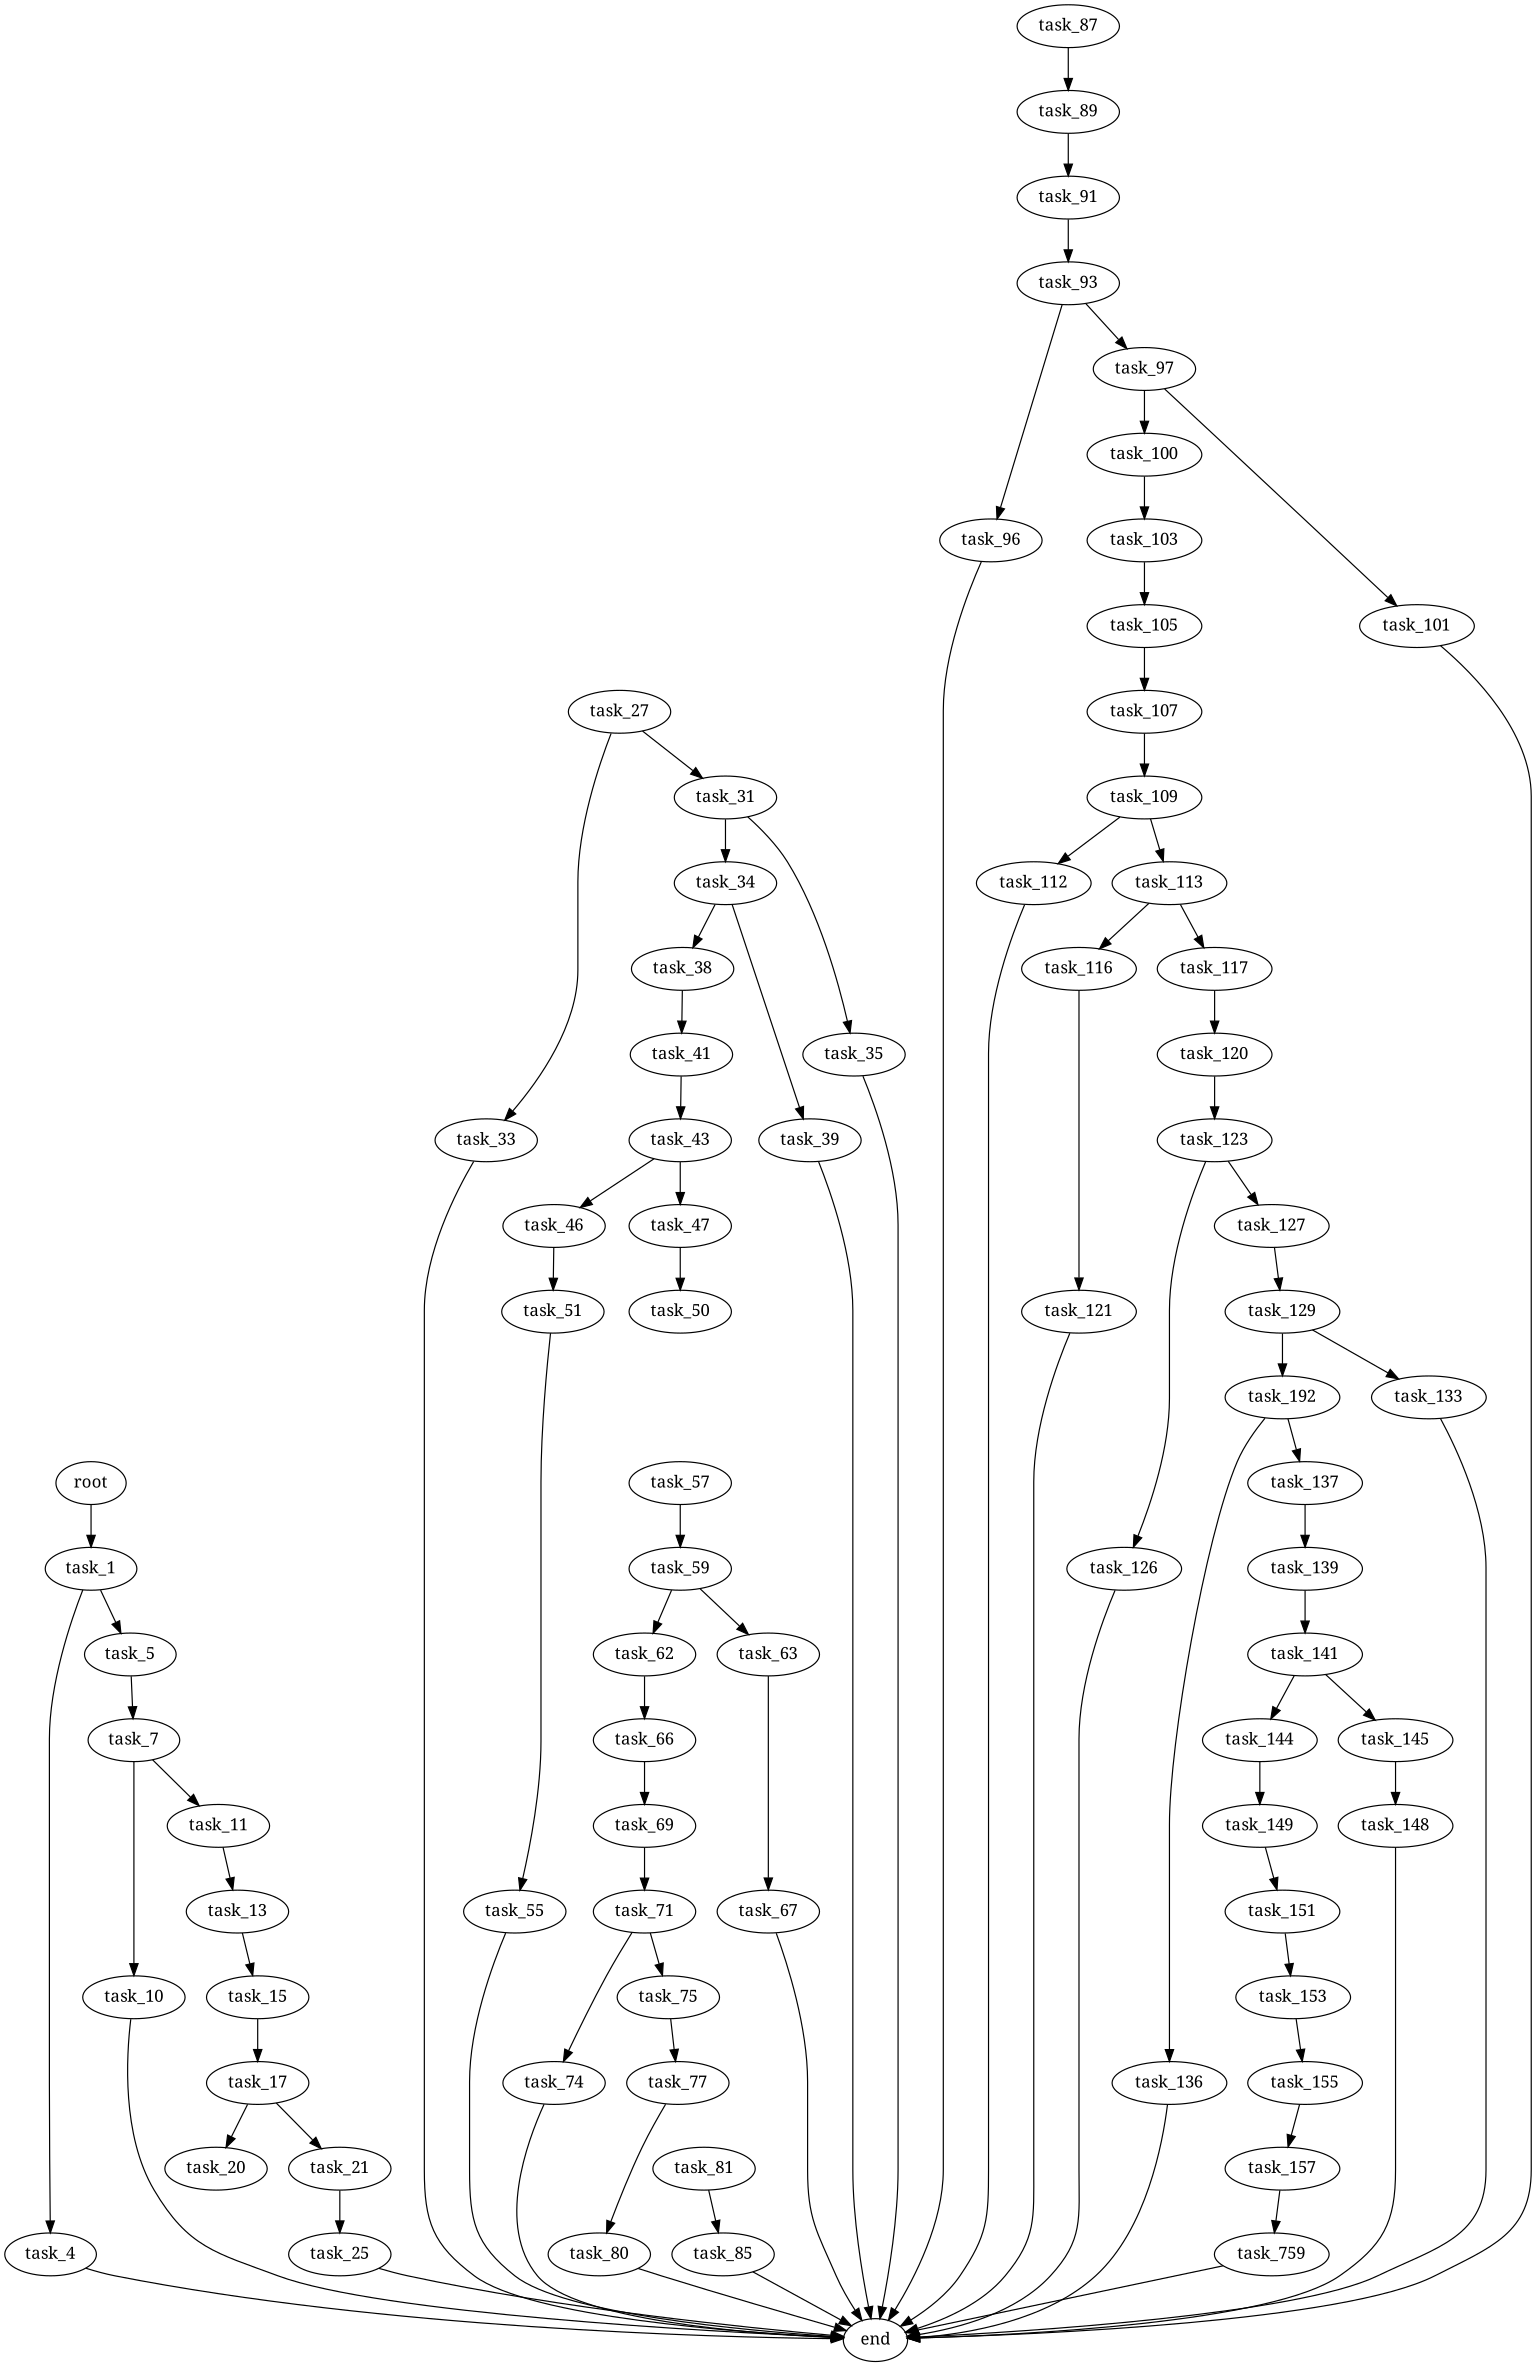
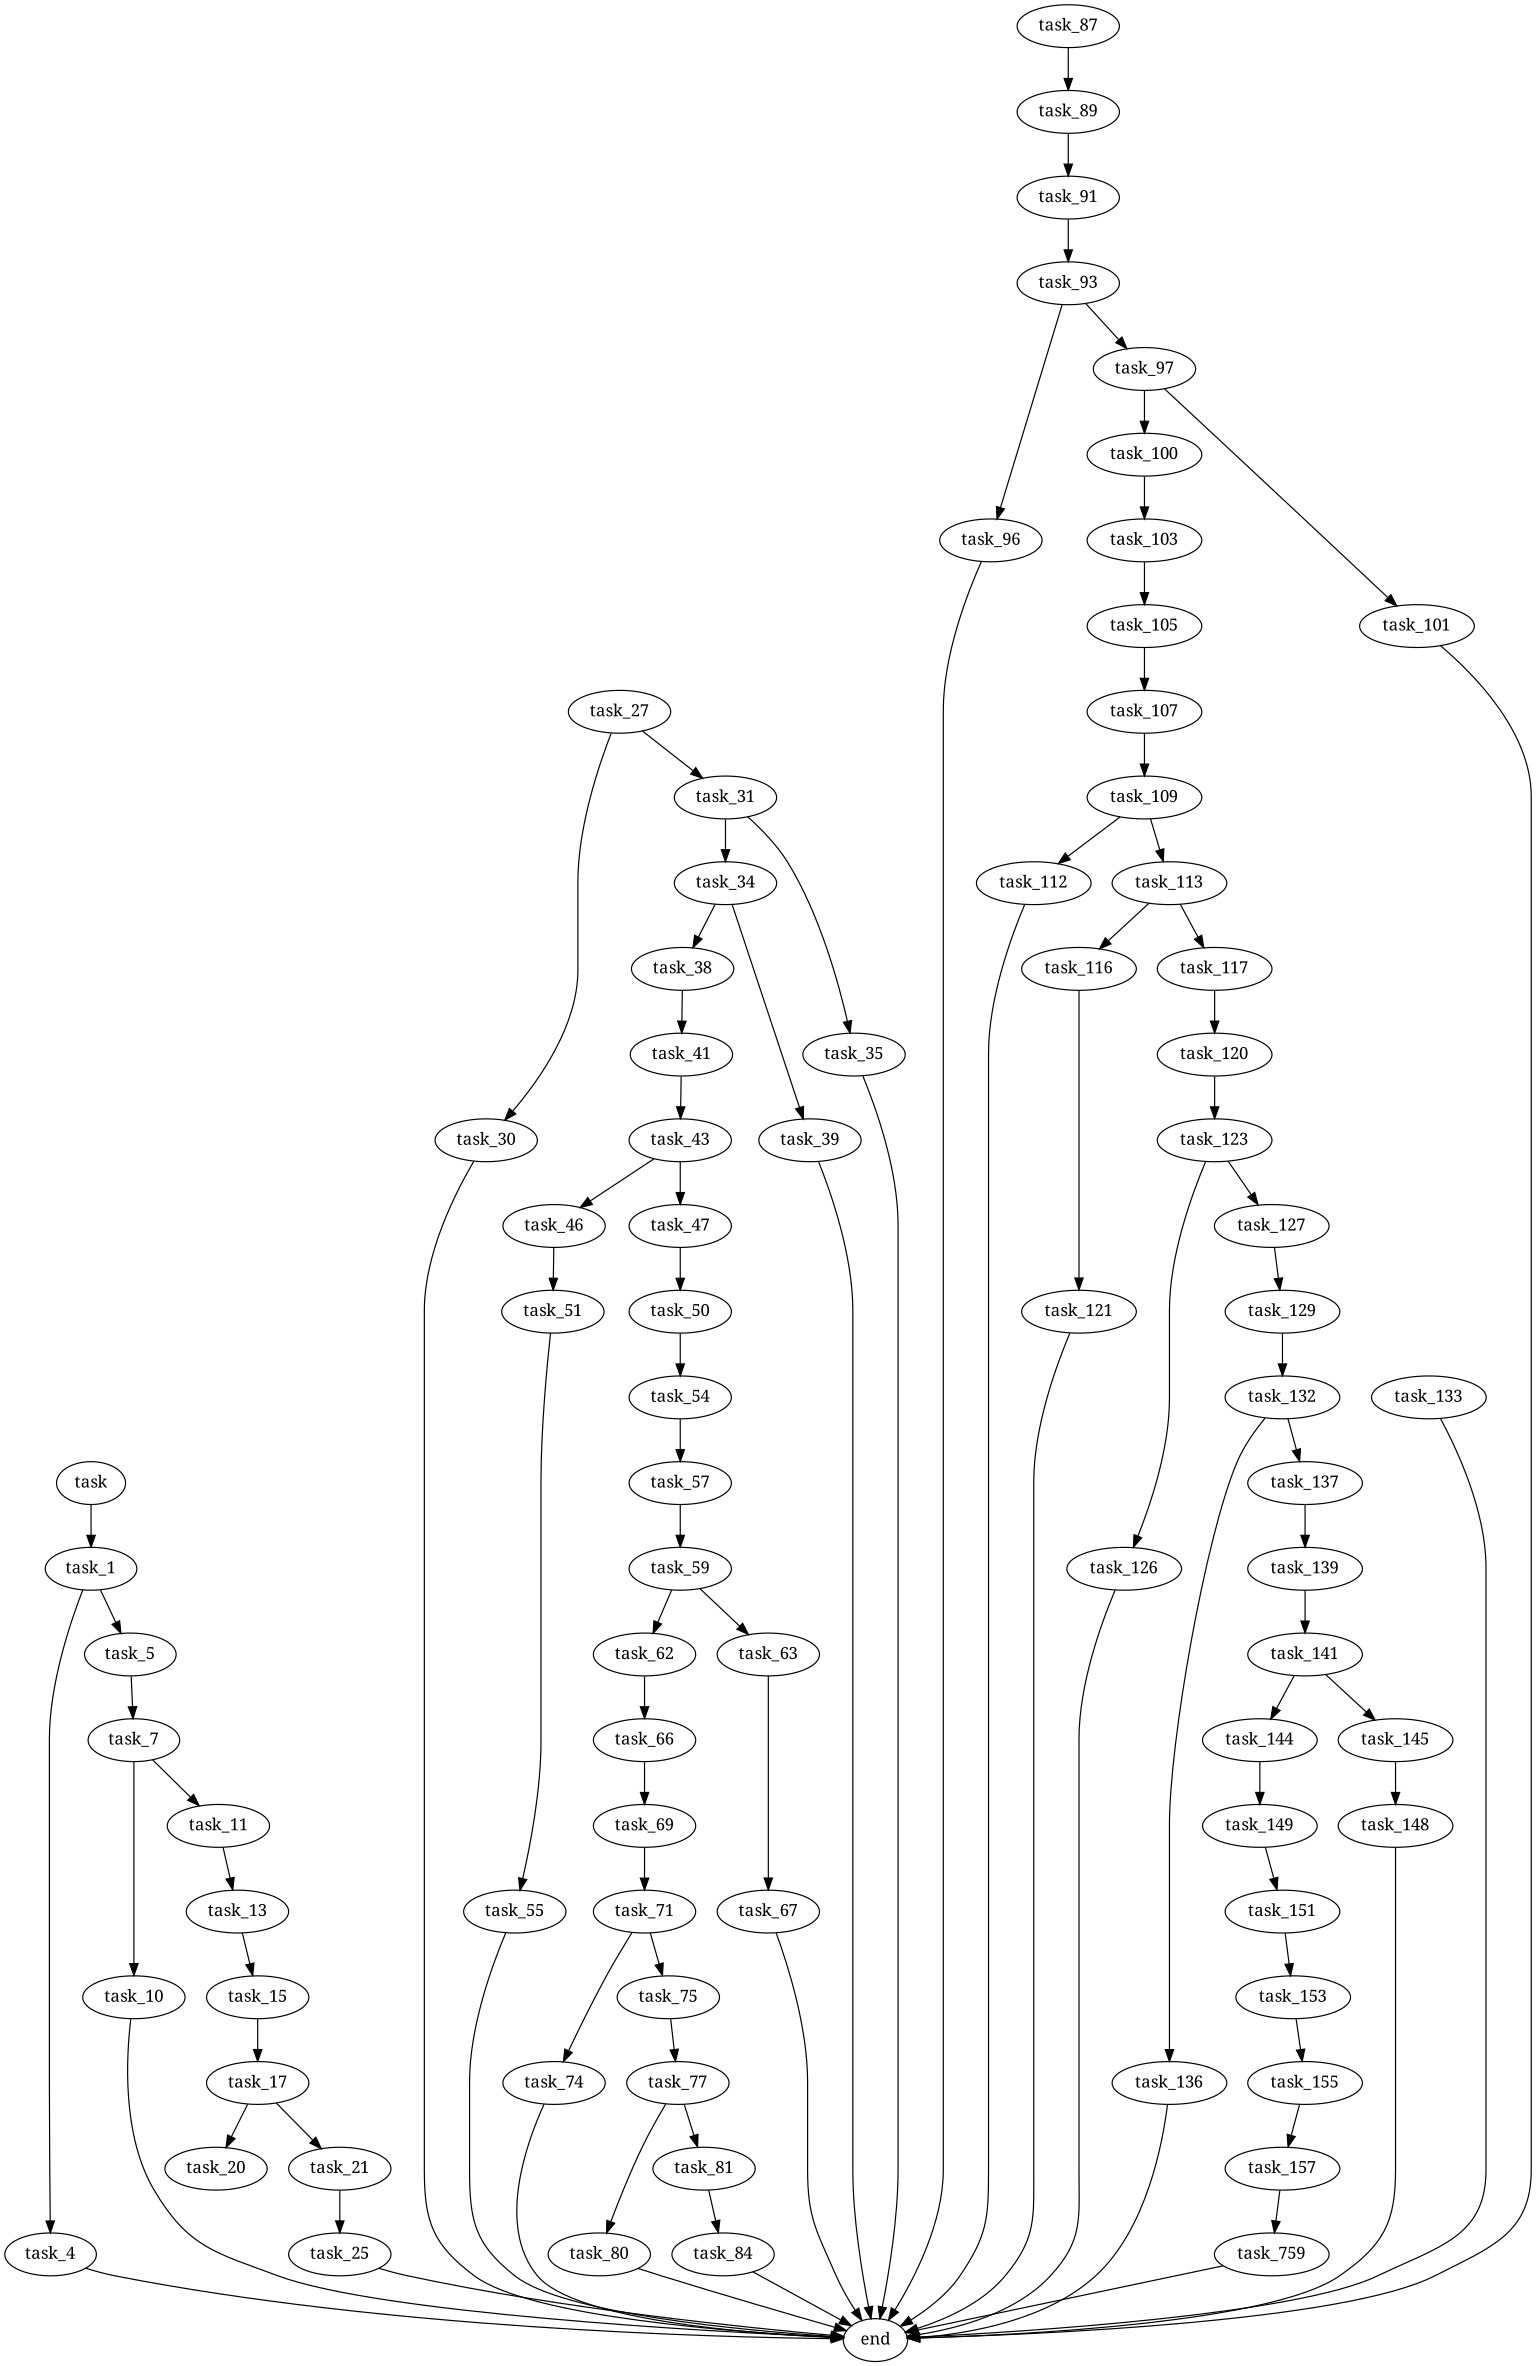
(486, 1140) -> (486, 1140)
(1350, 1351) -> none
none -> (680, 1397)
(1282, 1397) -> (1282, 1397)
(91, 1483) -> (91, 1483)
none -> (689, 2120)
(723, 2254) -> (723, 2254)
